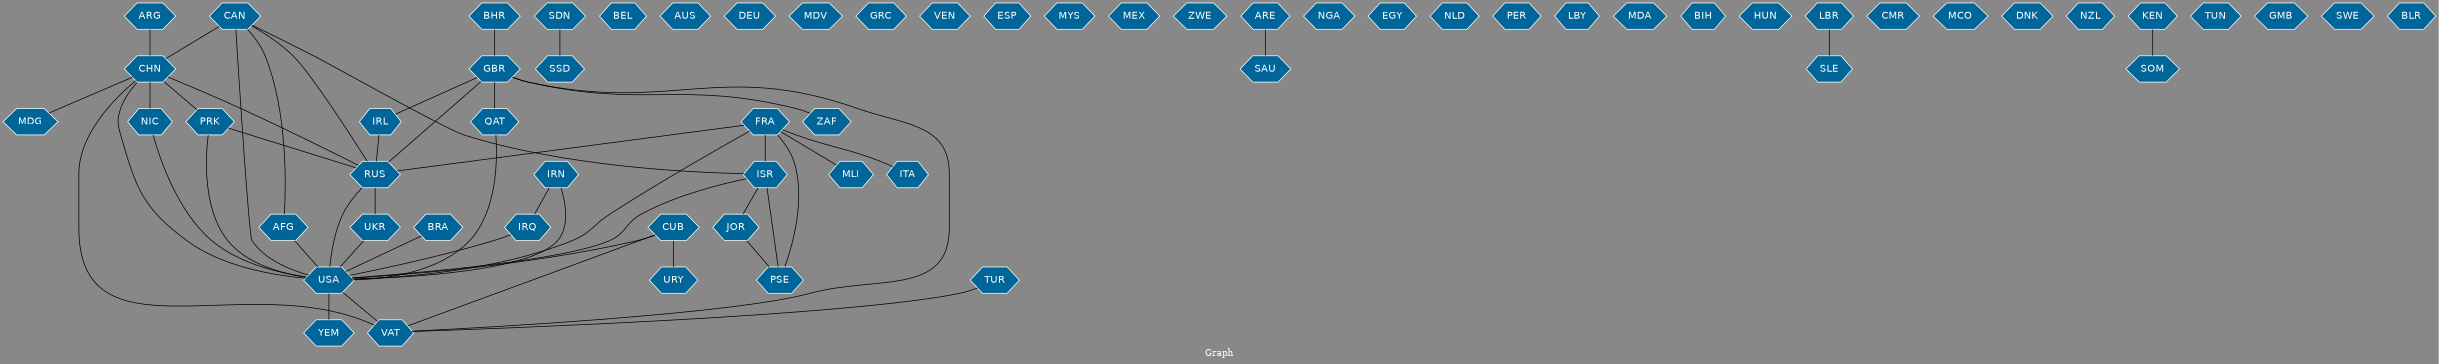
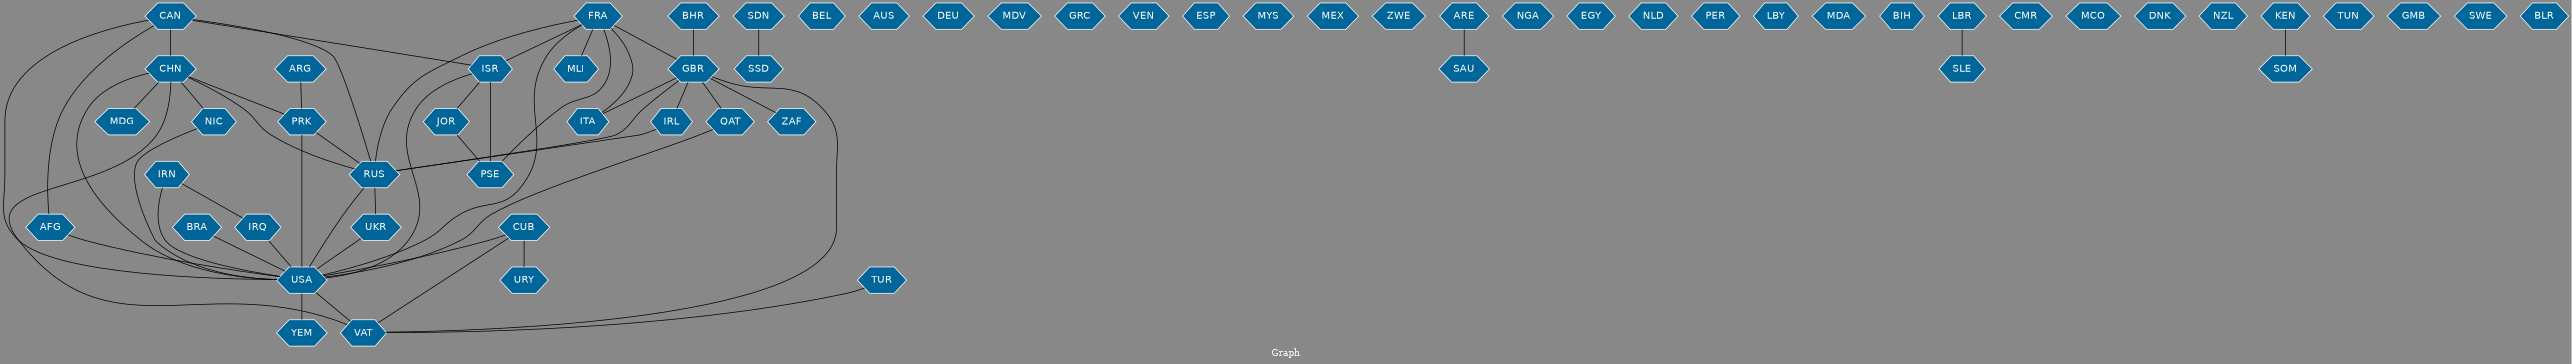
(1765, 16) -> none
none -> (645, 42)
(150, 43) -> (301, 95)
none -> (640, 96)
